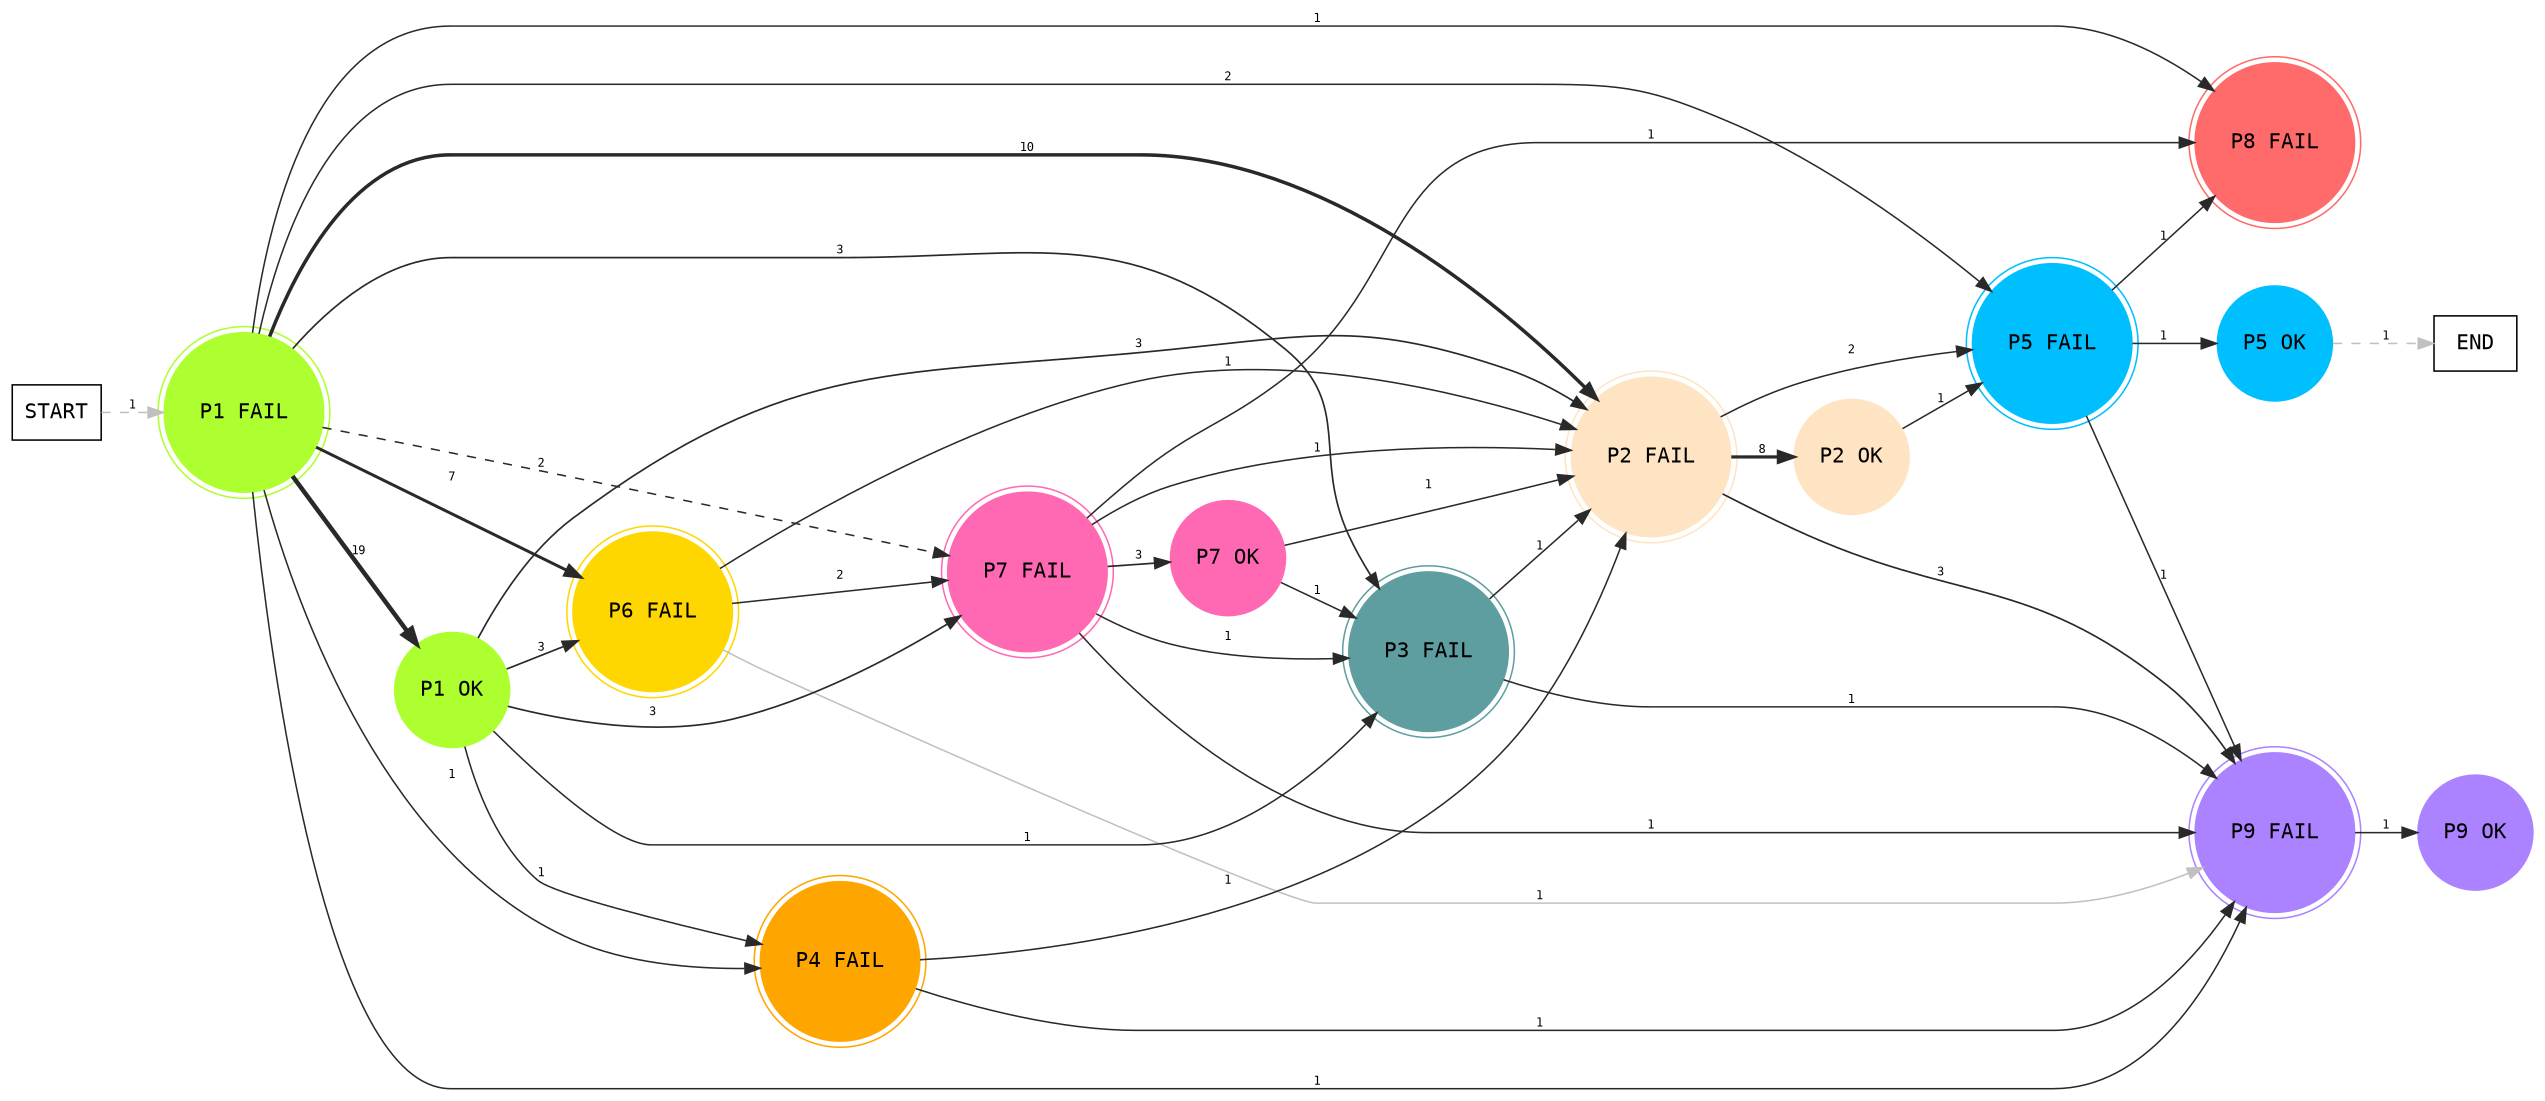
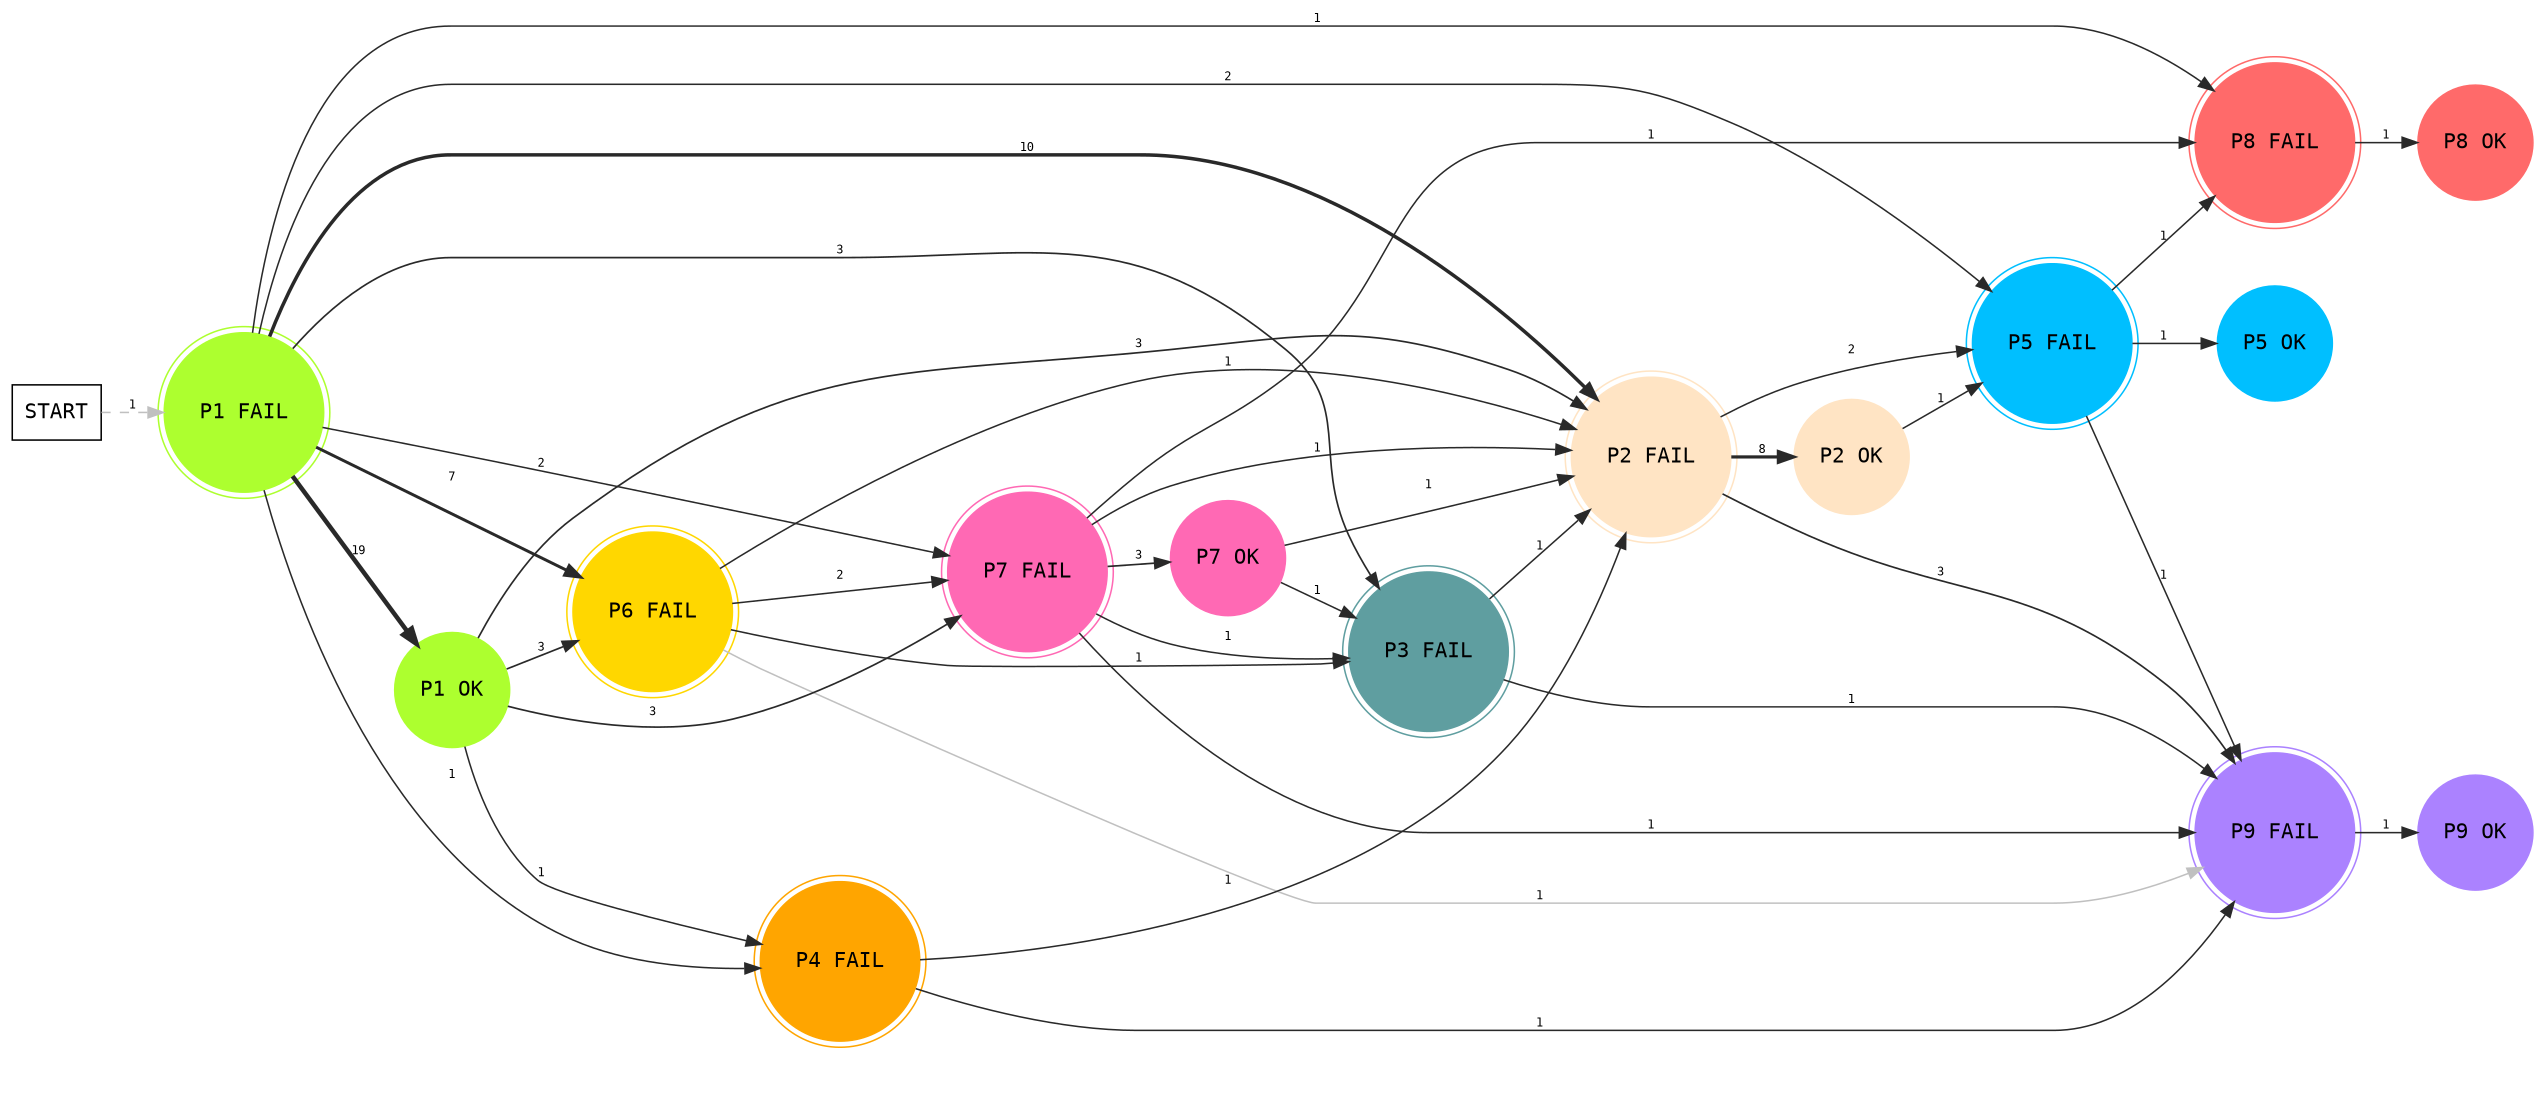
none -> (2475, 143)
(2475, 343) -> none
(644, 492) -> (644, 492)
(928, 845) -> (1031, 666)
(1058, 1089) -> none
